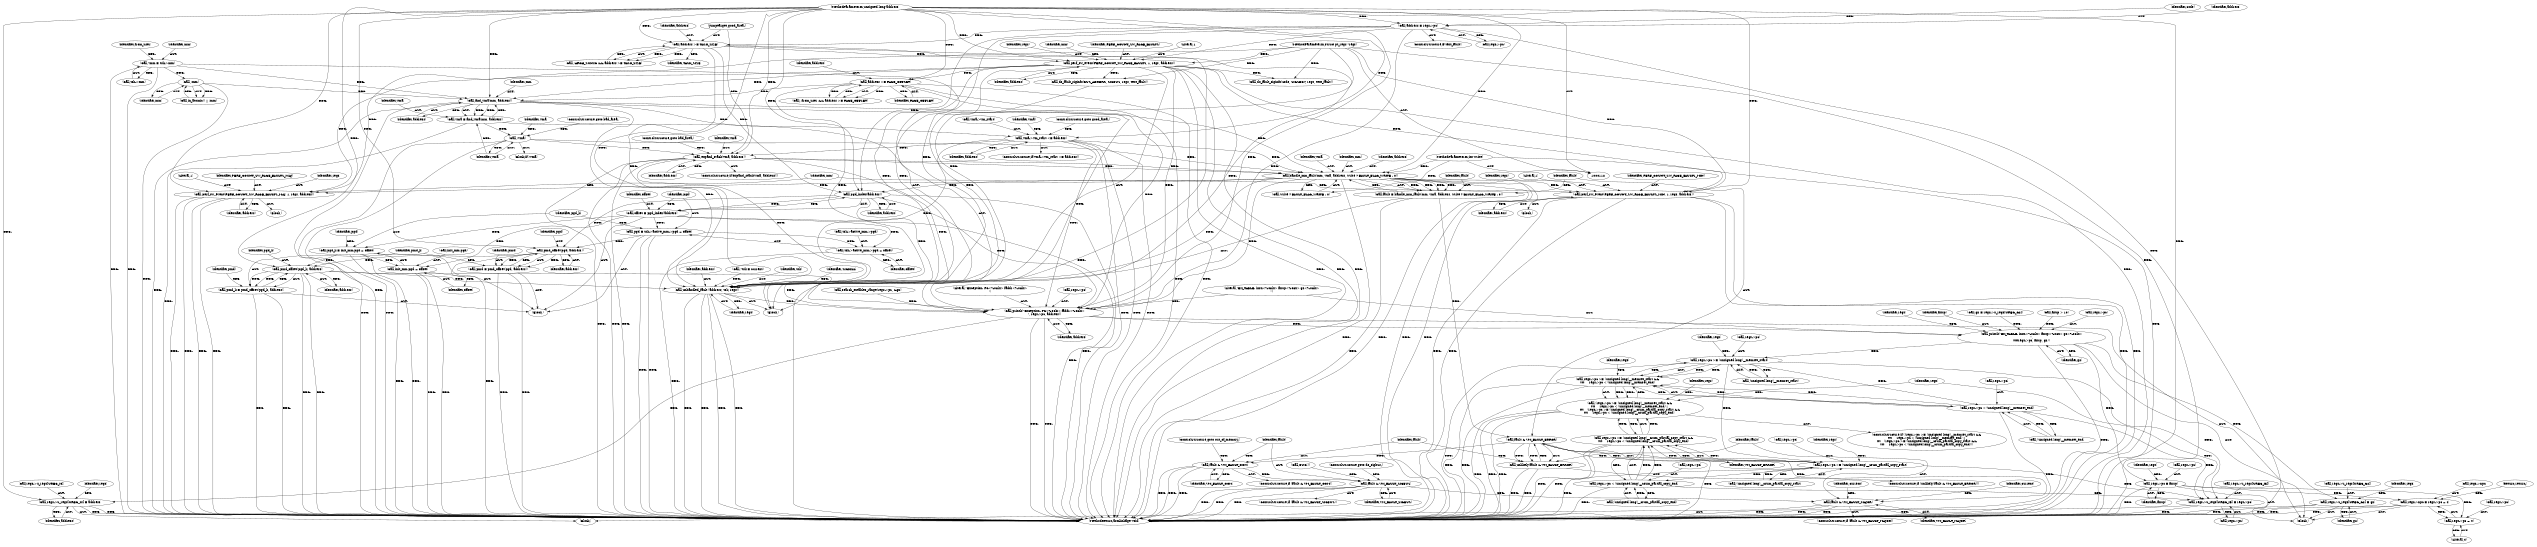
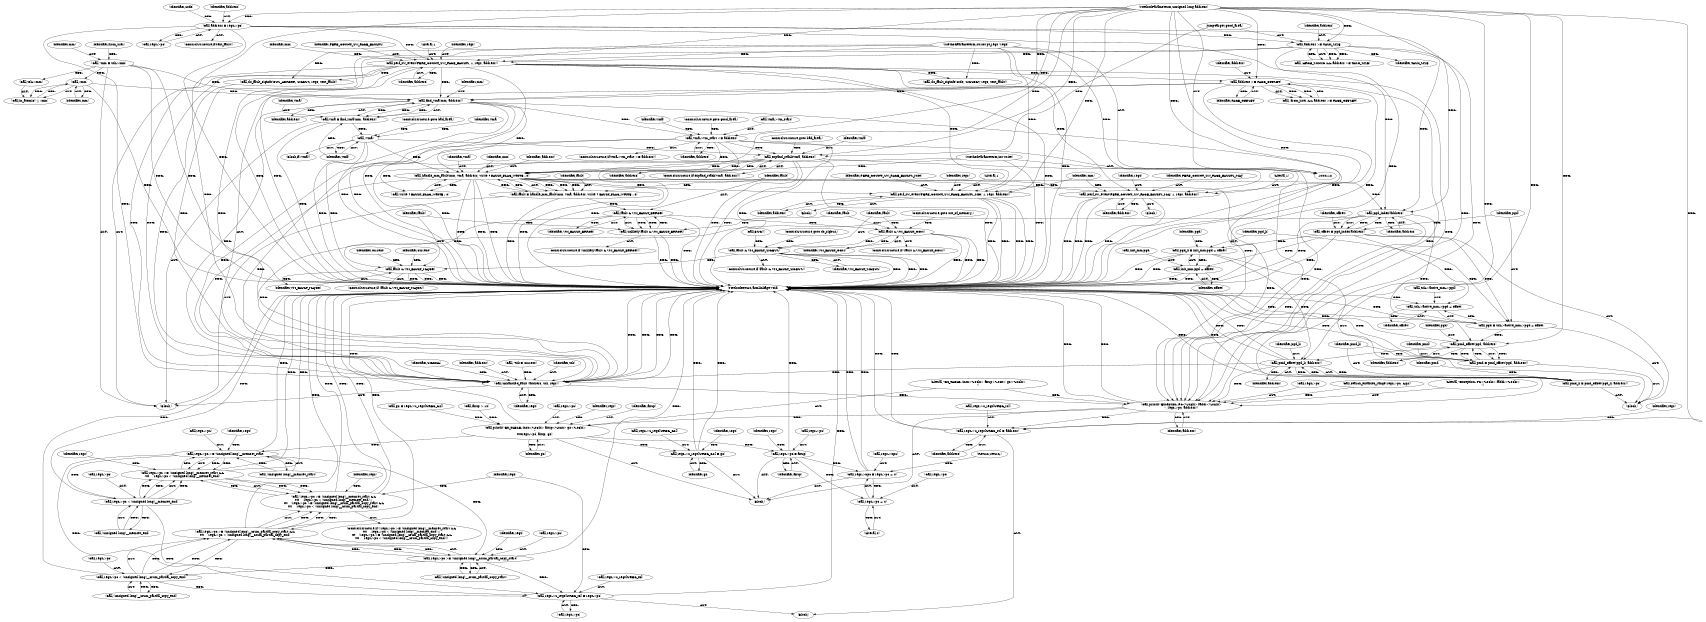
(133, 72) -> (21, 90)
(843, 185) -> (241, 232)
(676, 508) -> (1212, 293)
